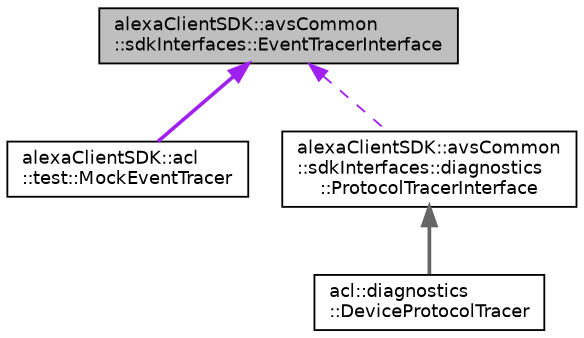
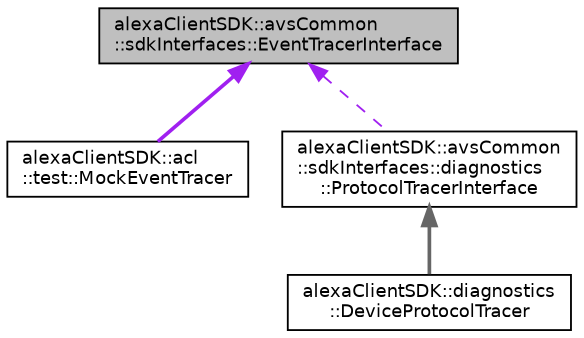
(429, 302) -> (429, 302)
